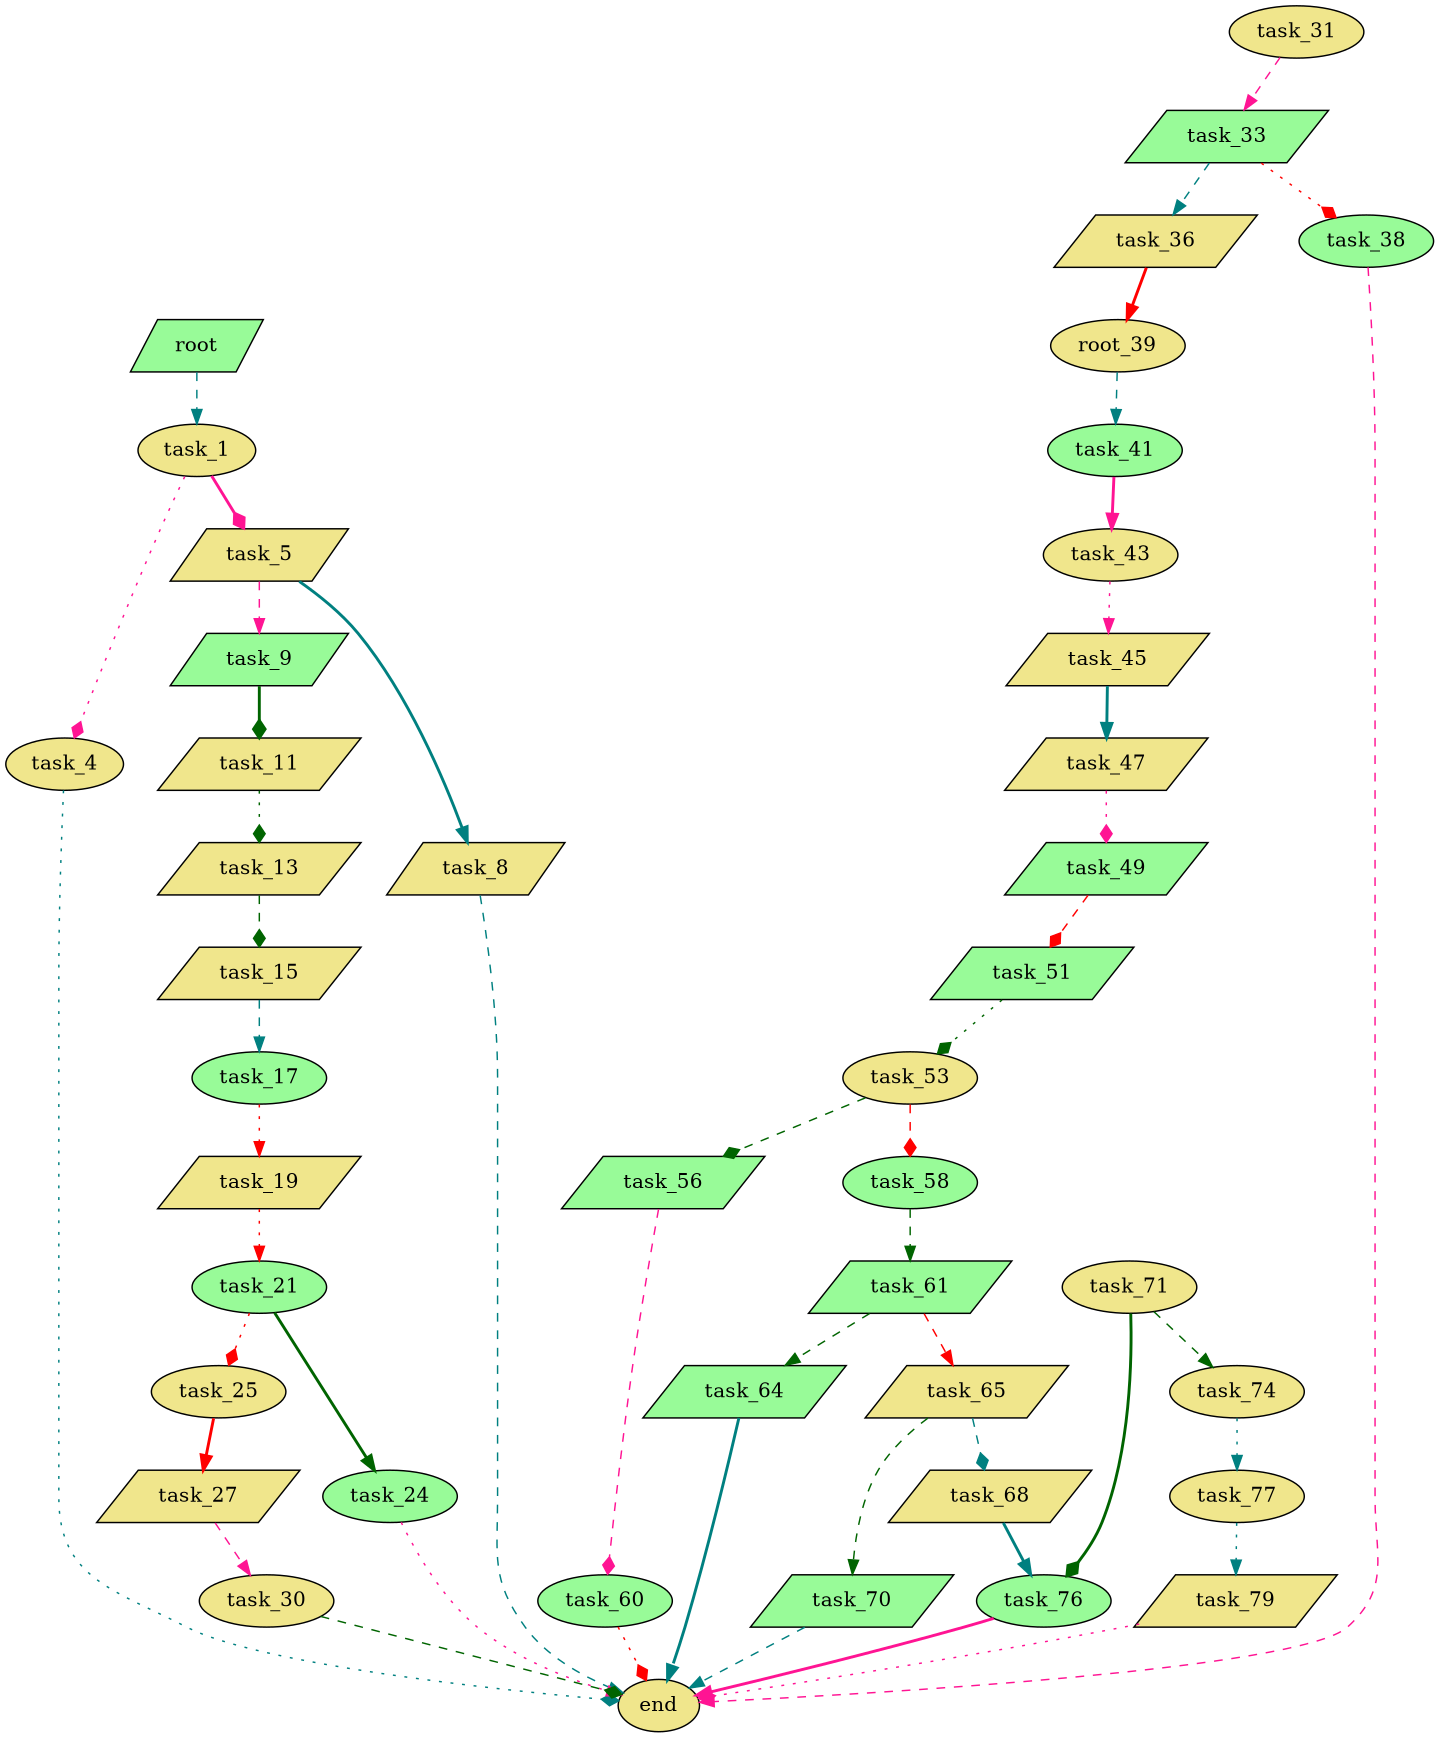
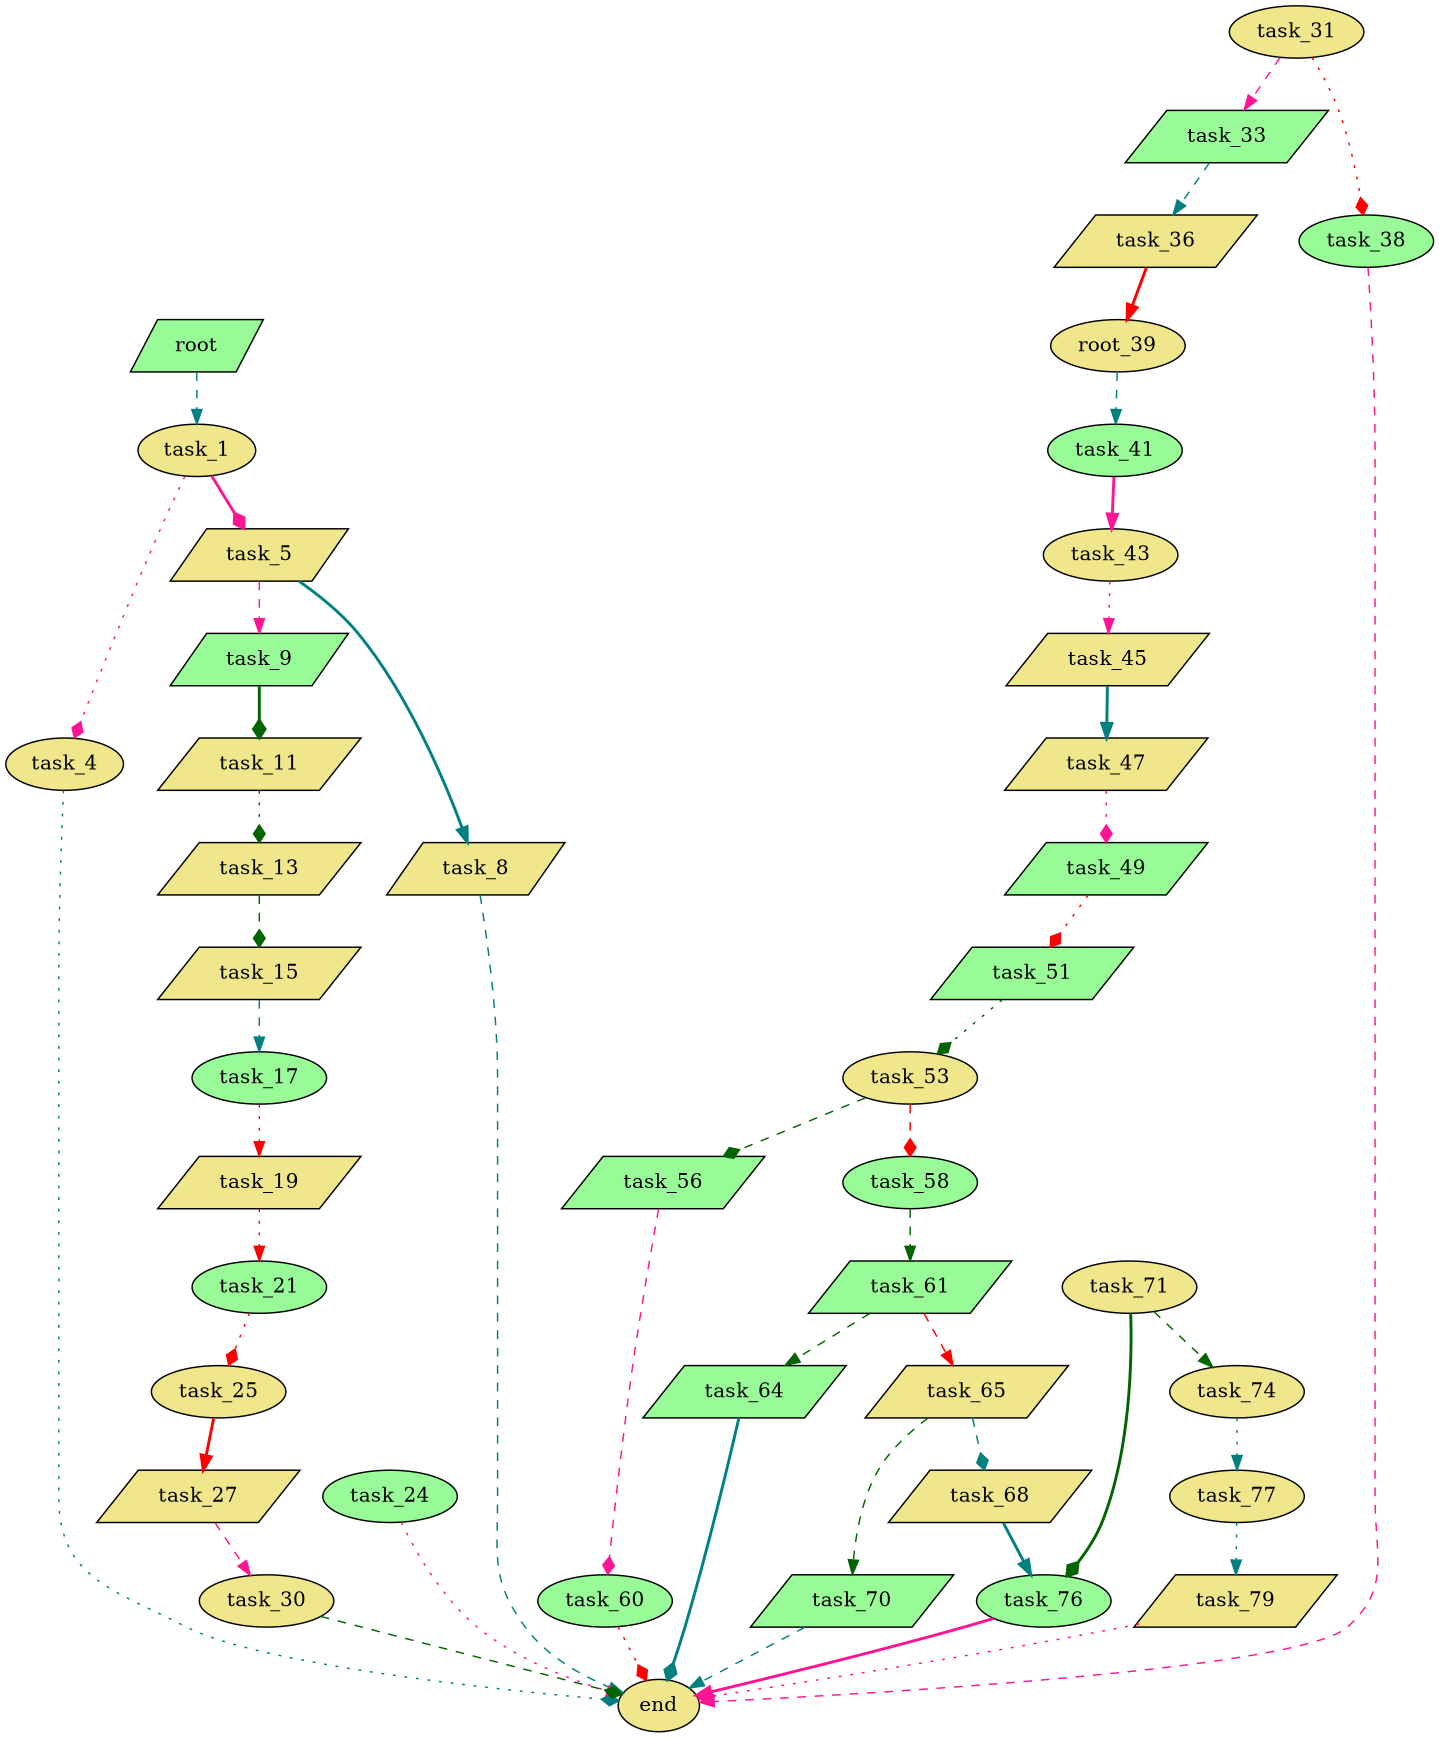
(1292, 185) -> (1344, 125)
(1074, 914) -> (1074, 914)
(321, 1385) -> none
(709, 1541) -> (709, 1541)
